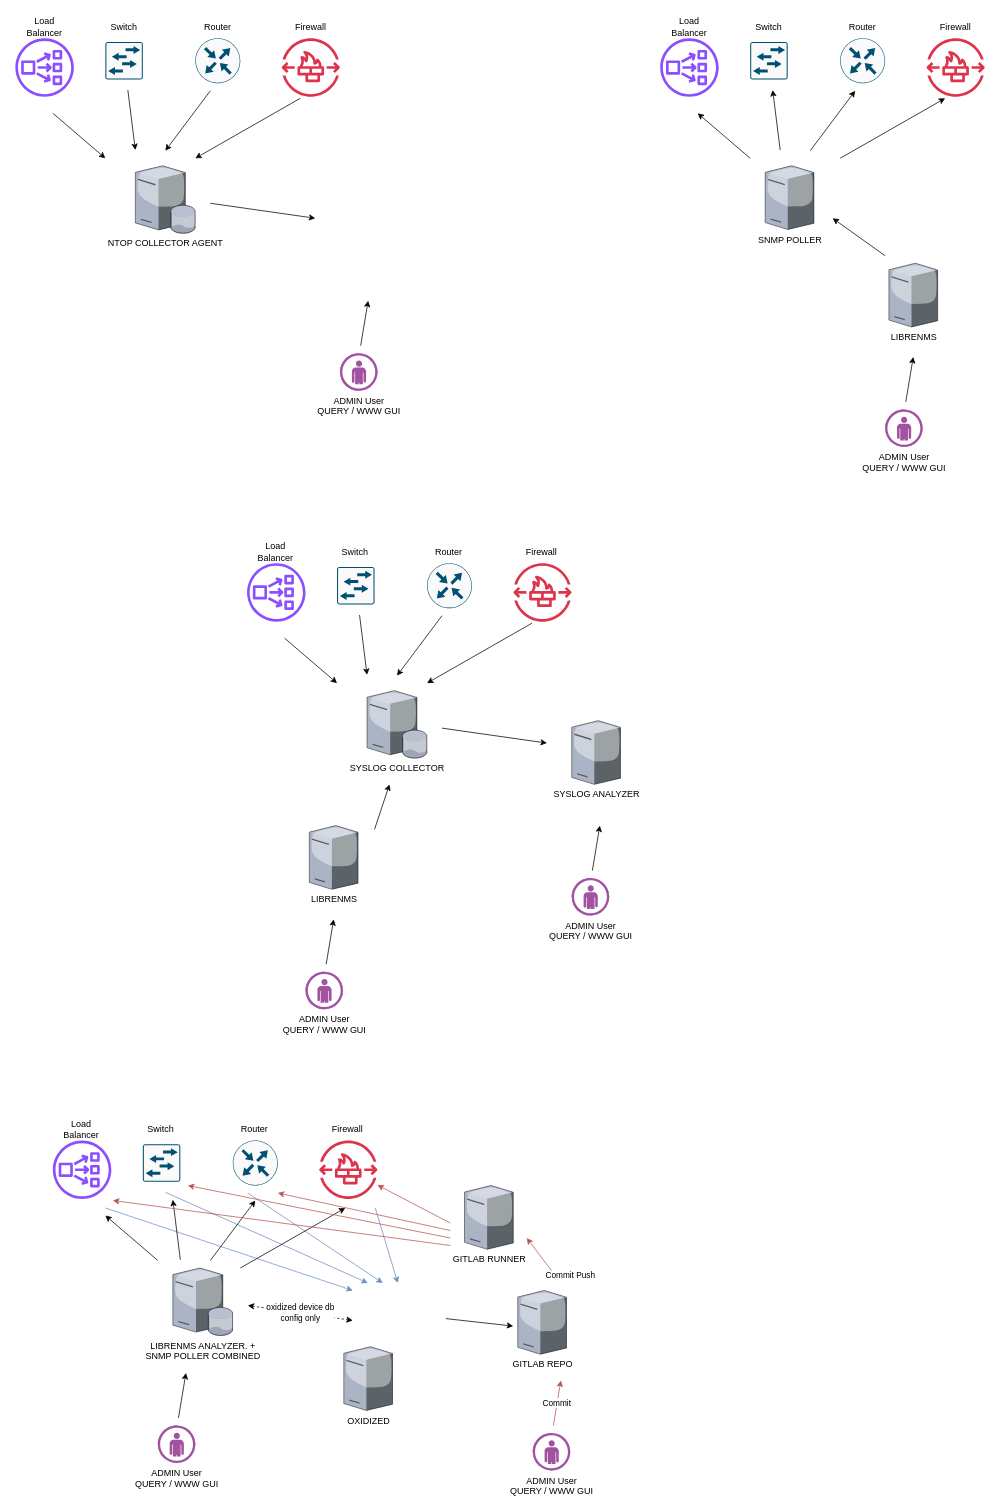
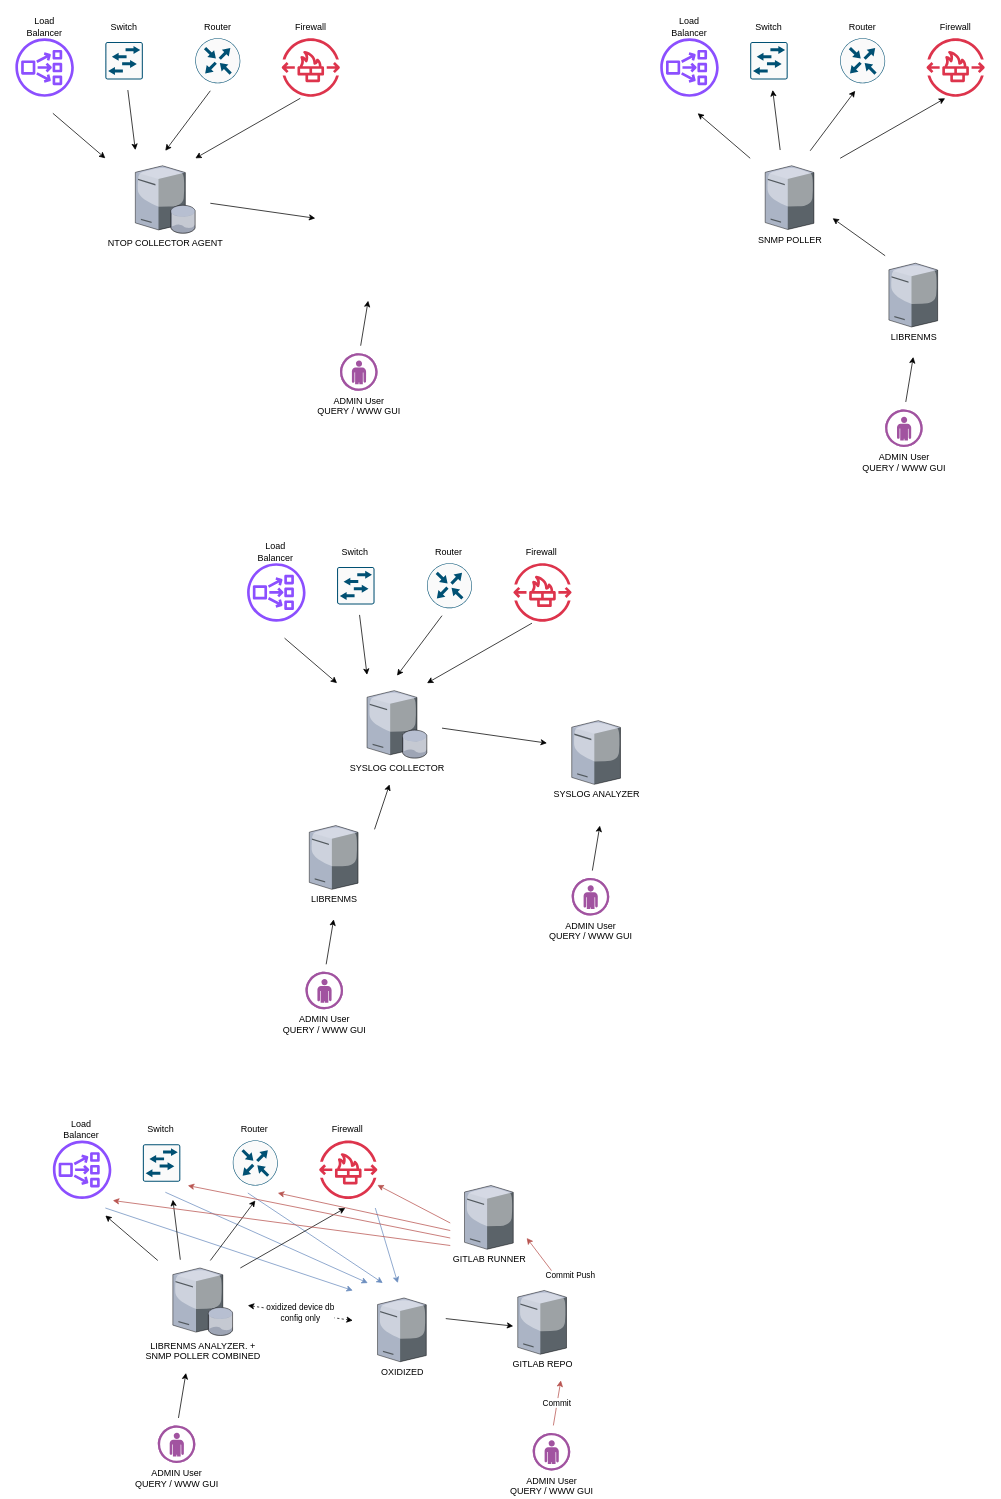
(368, 1379) -> (402, 1330)
